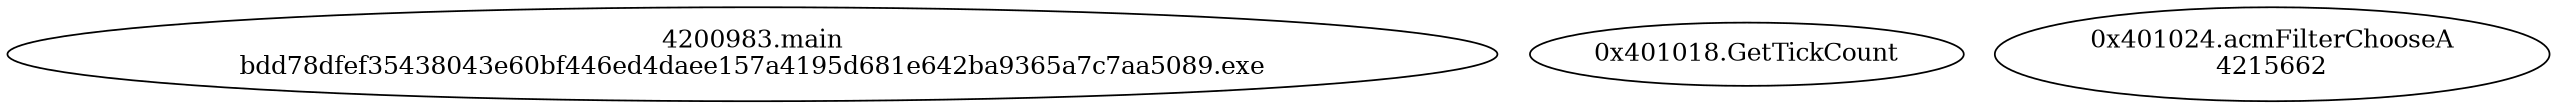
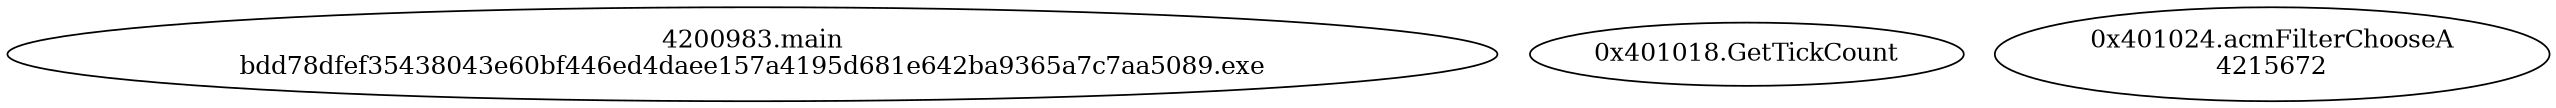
(2272, 54) -> (2272, 54)
